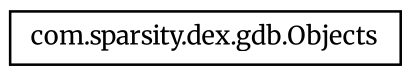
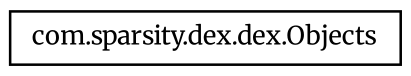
(205, 38) -> (205, 38)
